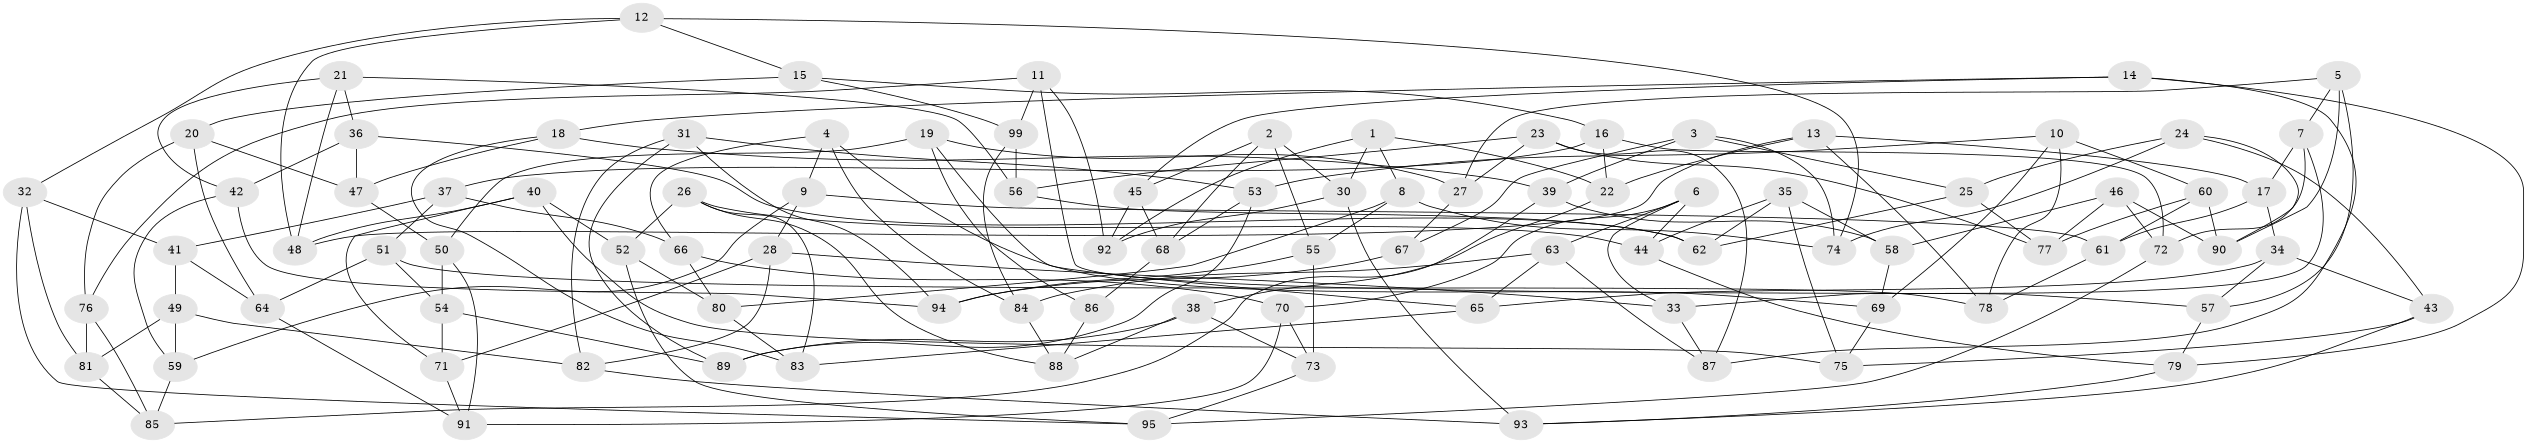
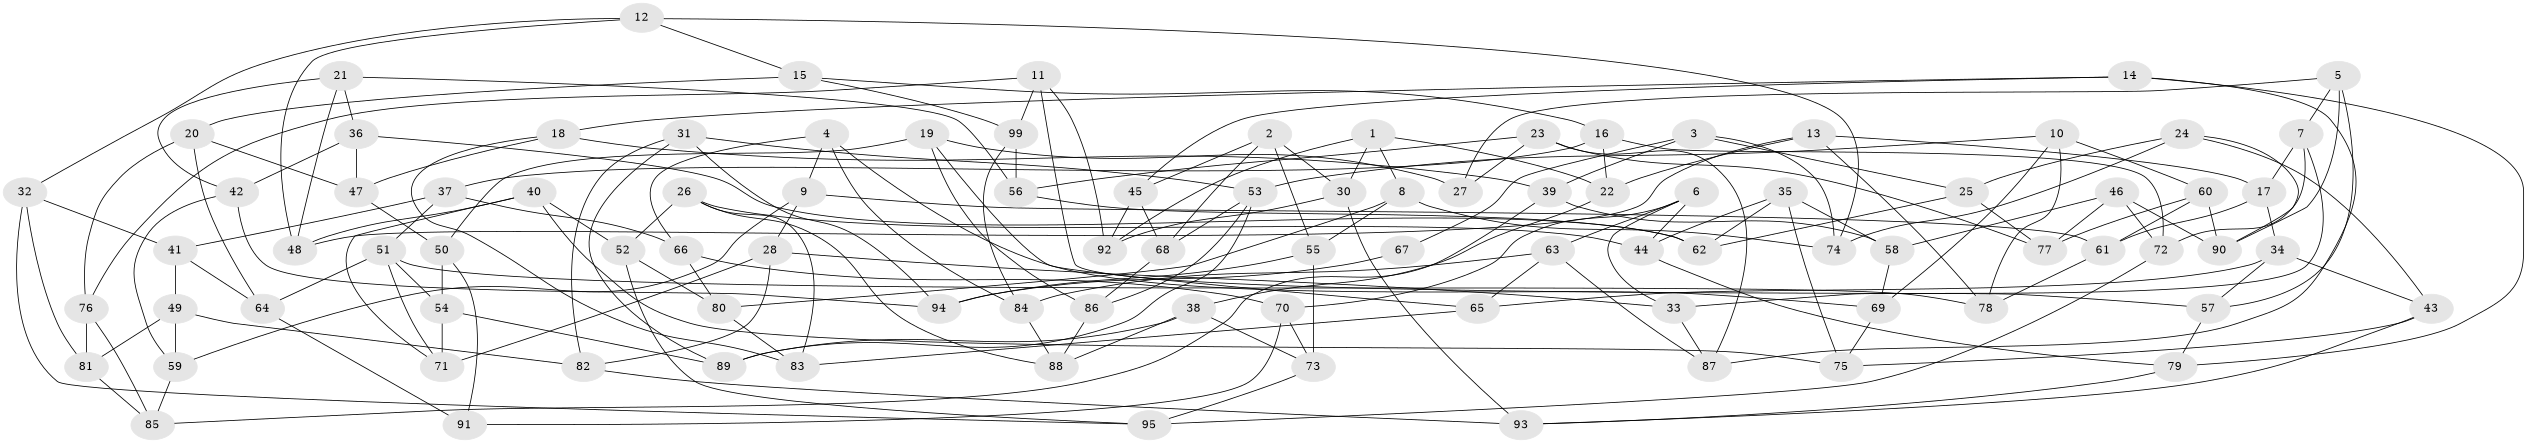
(1432, 221) -> none
none -> (1206, 254)
(453, 396) -> (407, 311)
